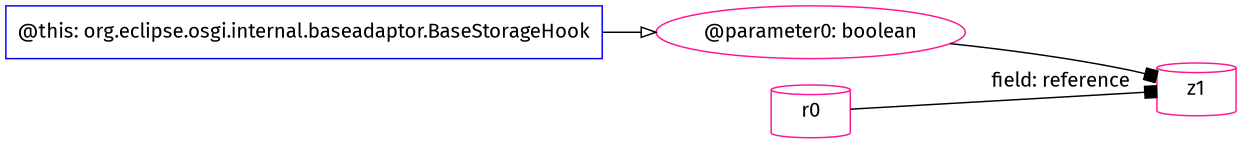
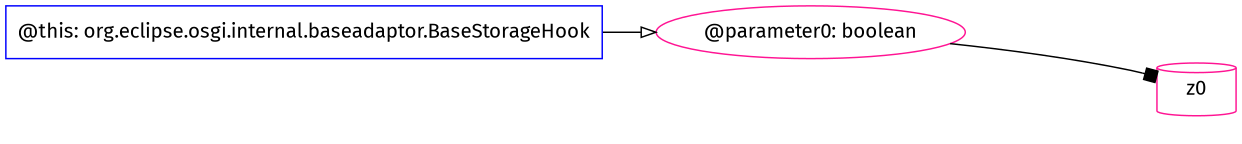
(1197, 89) -> (1197, 89)
(811, 111) -> none
